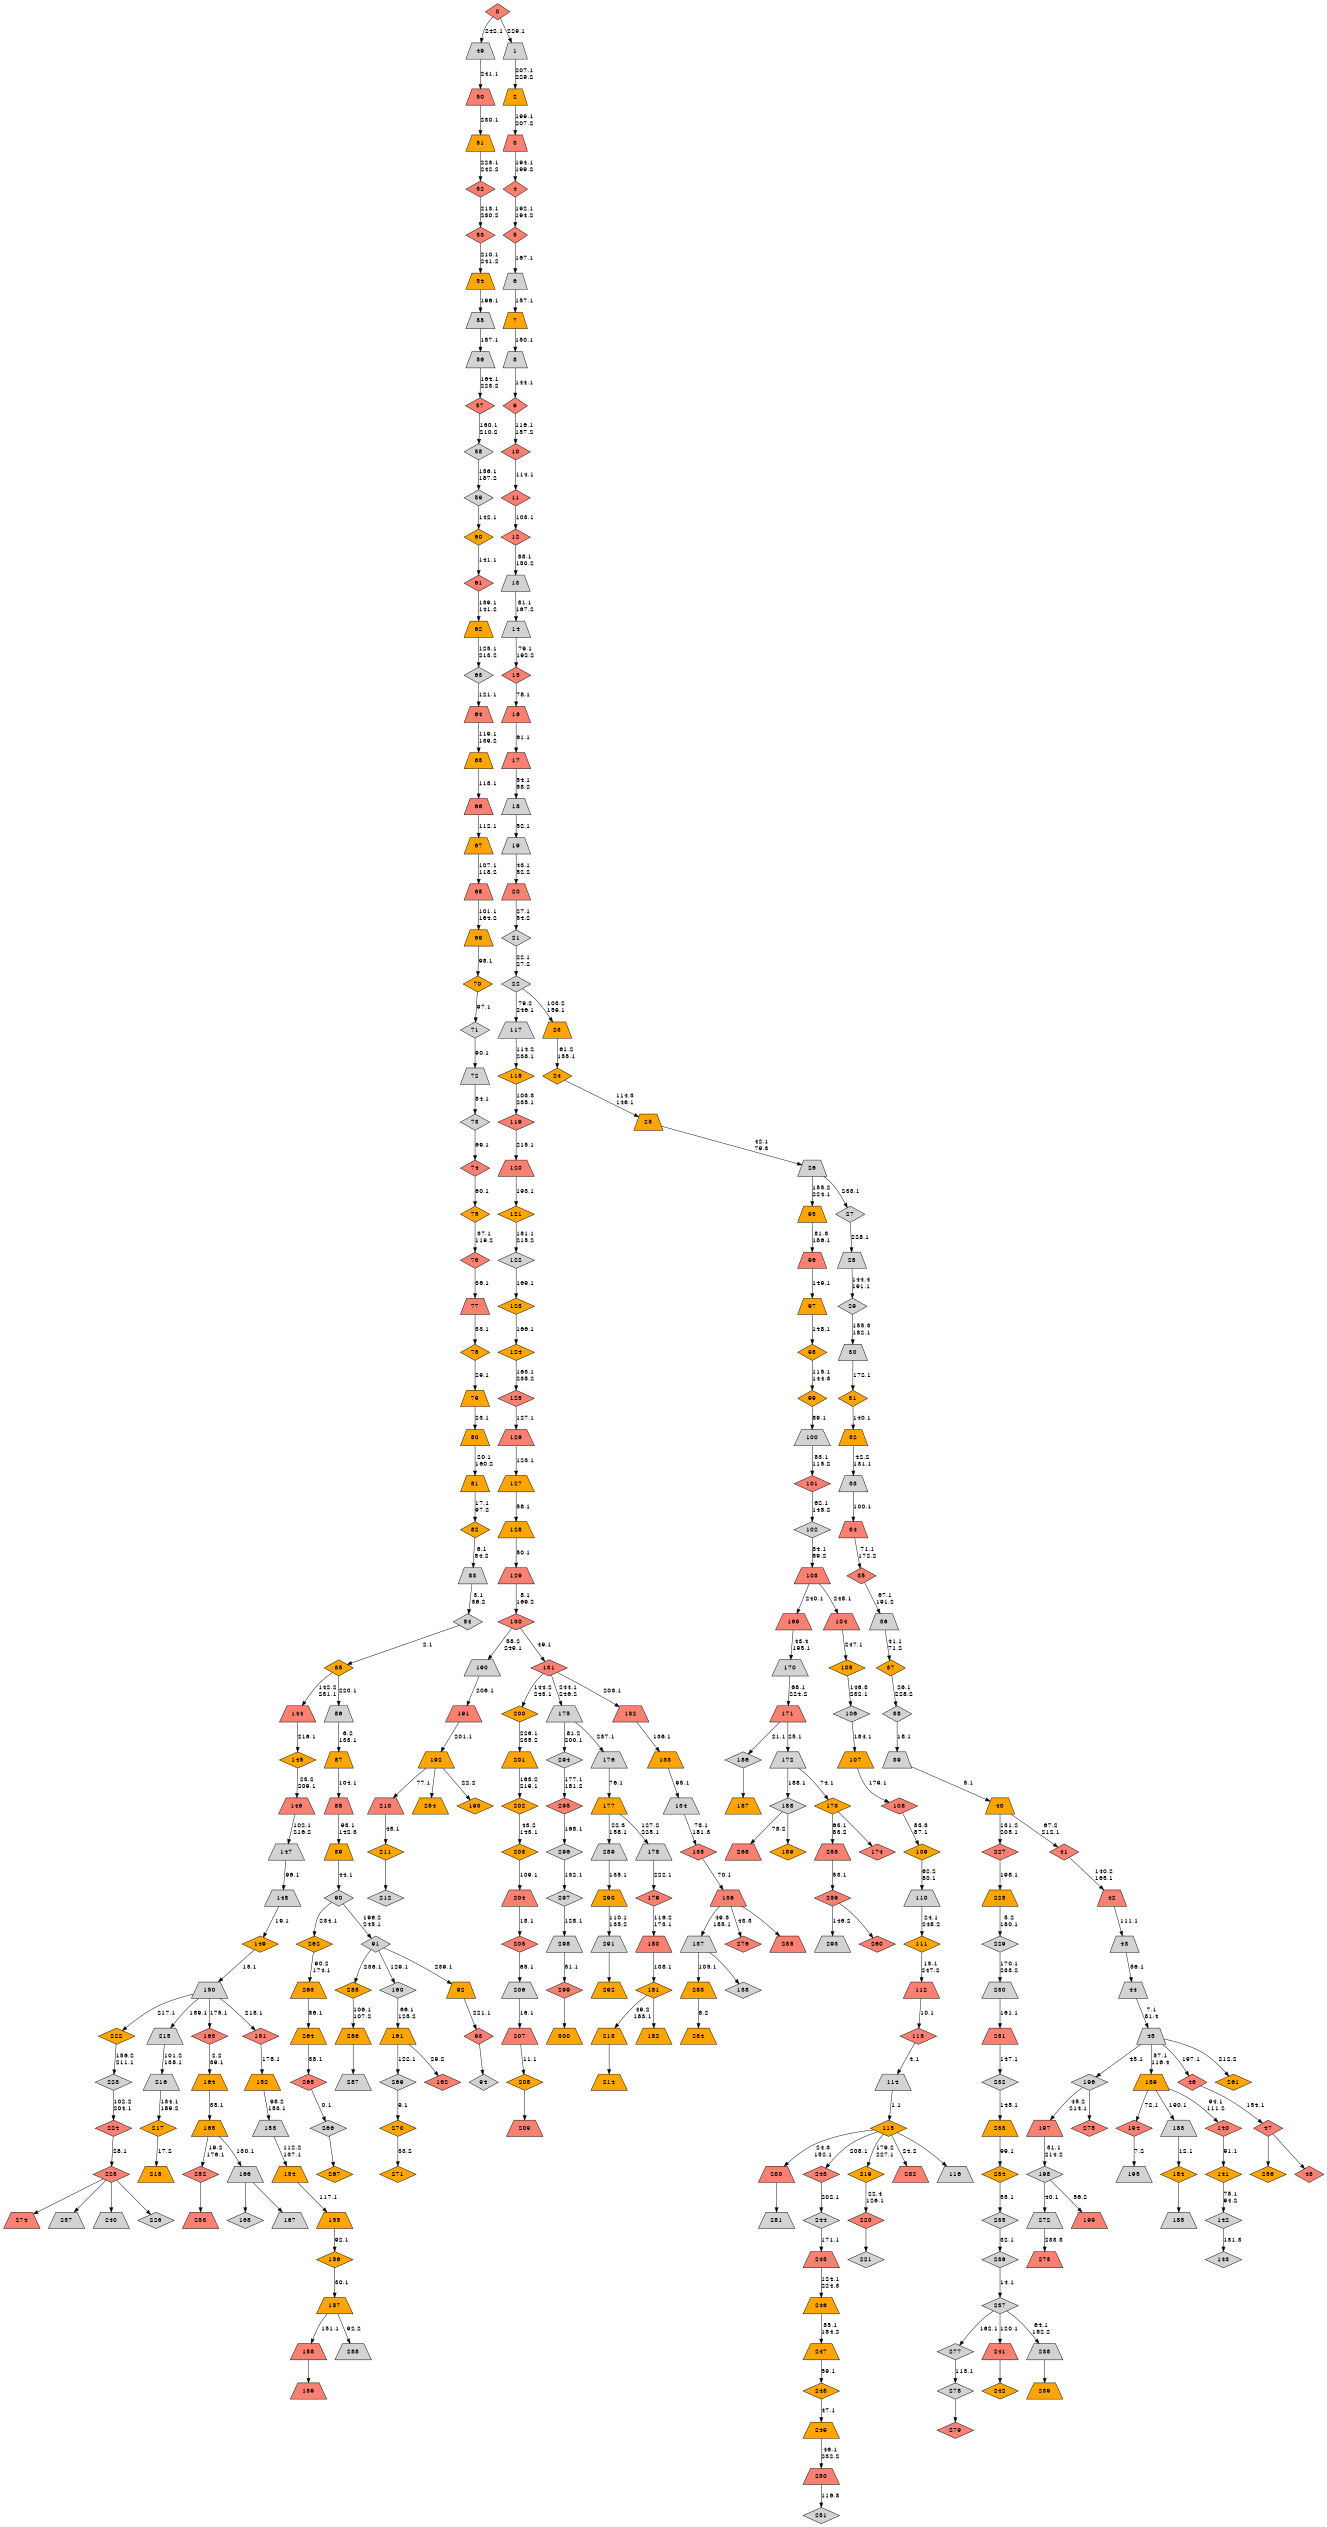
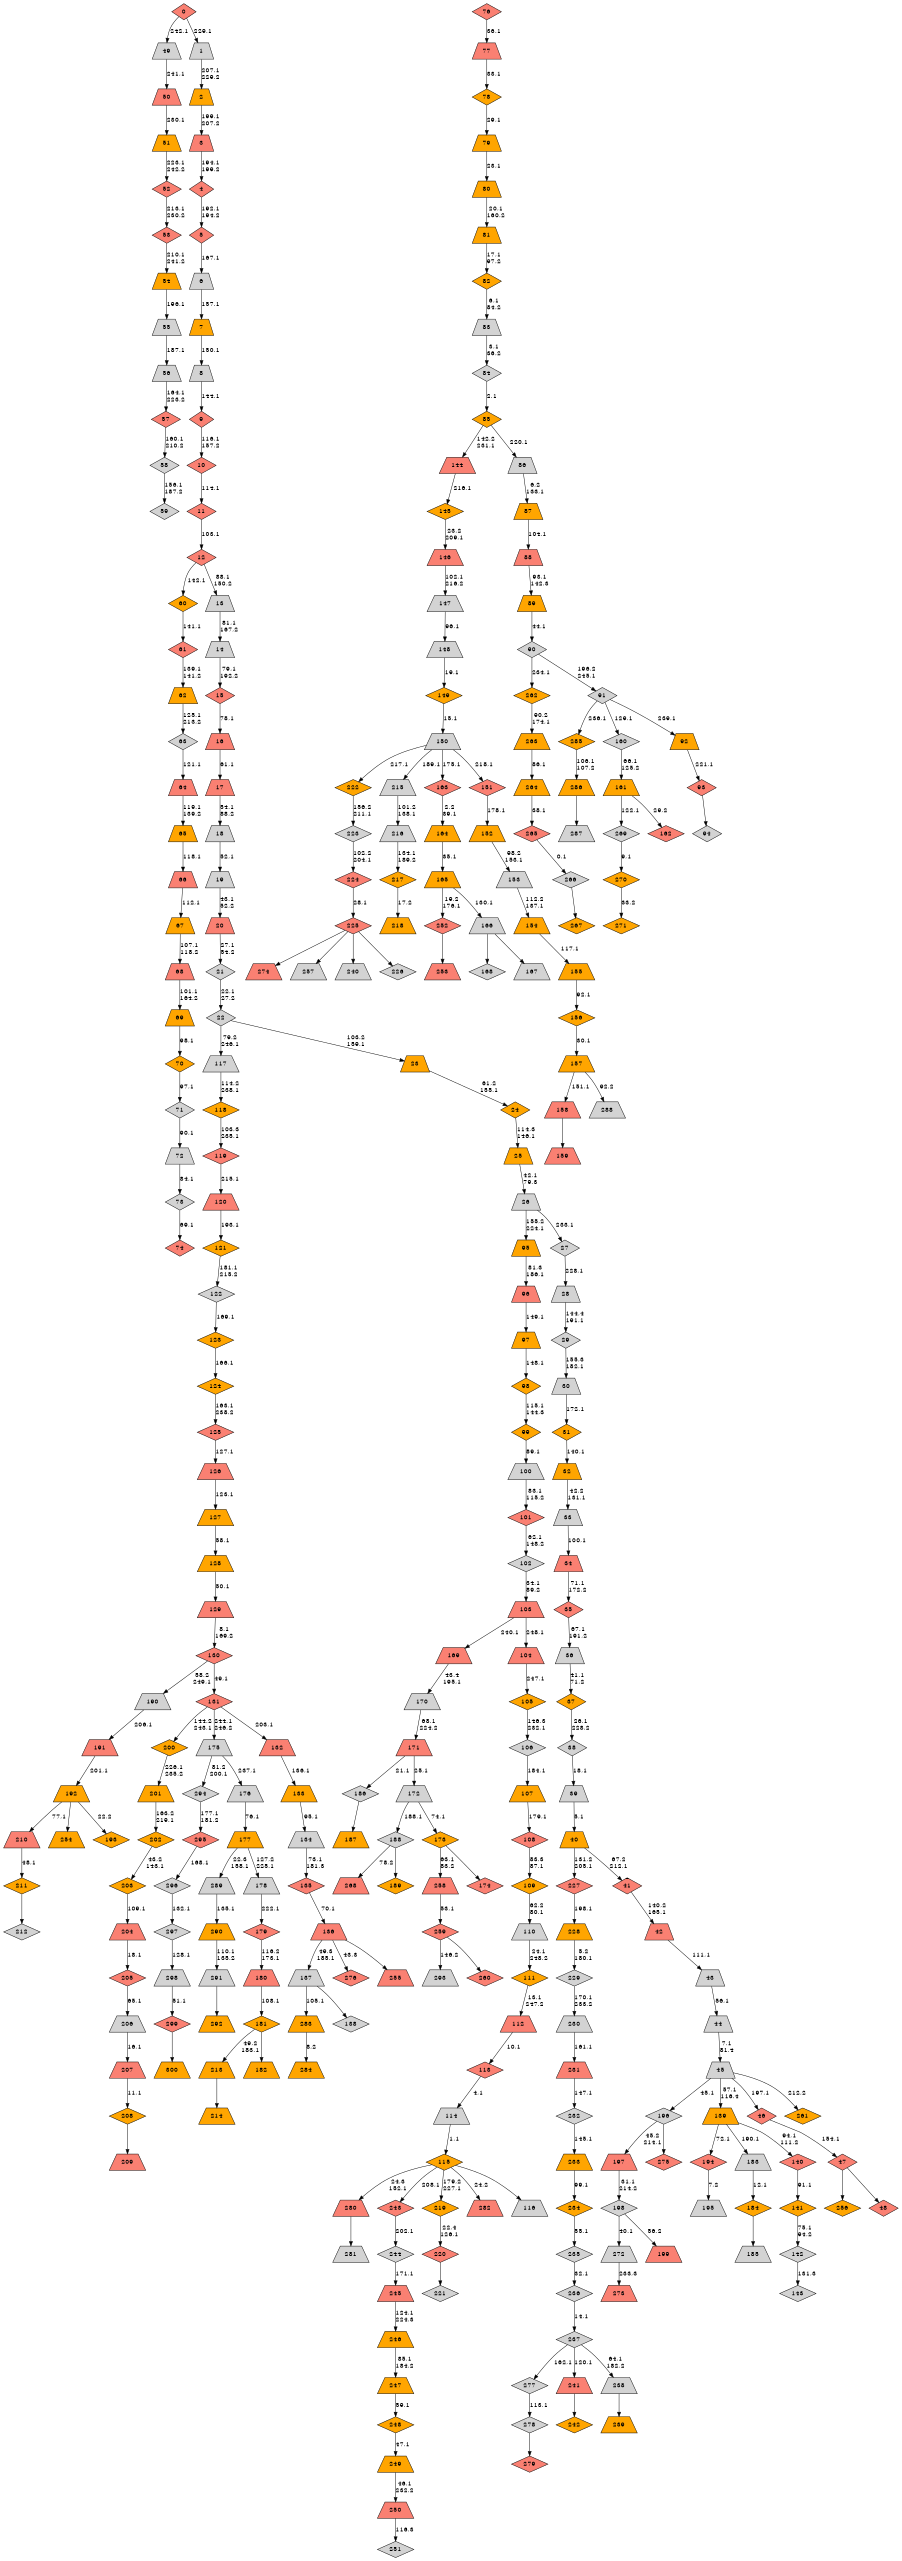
(479, 515) -> (187, 575)
(475, 1214) -> none
